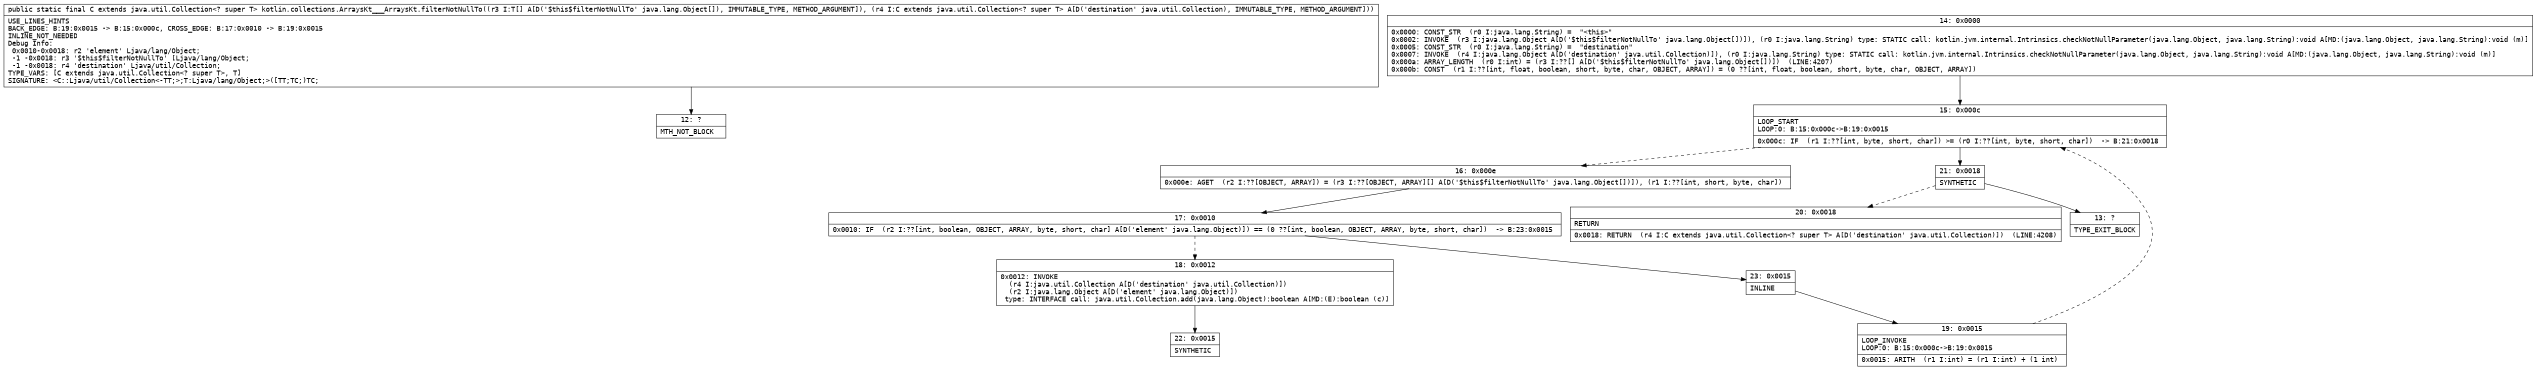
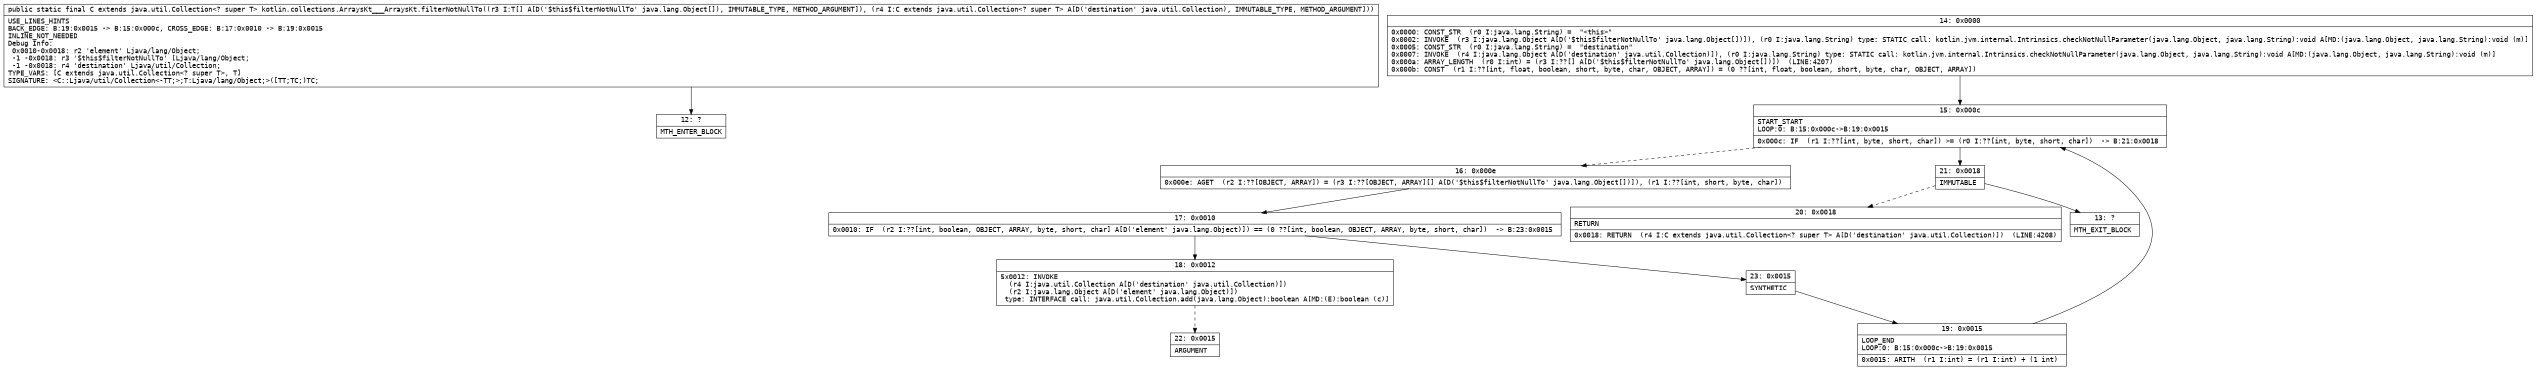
(1778, 122) -> (1780, 122)
(687, 132) -> (691, 132)
(1958, 183) -> (1958, 183)
(2105, 230) -> (2103, 230)
(1195, 245) -> (1195, 245)
(2149, 248) -> (2149, 248)
(1034, 277) -> (1034, 277)
(1762, 288) -> (1769, 288)
(1195, 317) -> (1195, 317)
(1884, 341) -> (1878, 341)
(1193, 351) -> (1191, 351)
